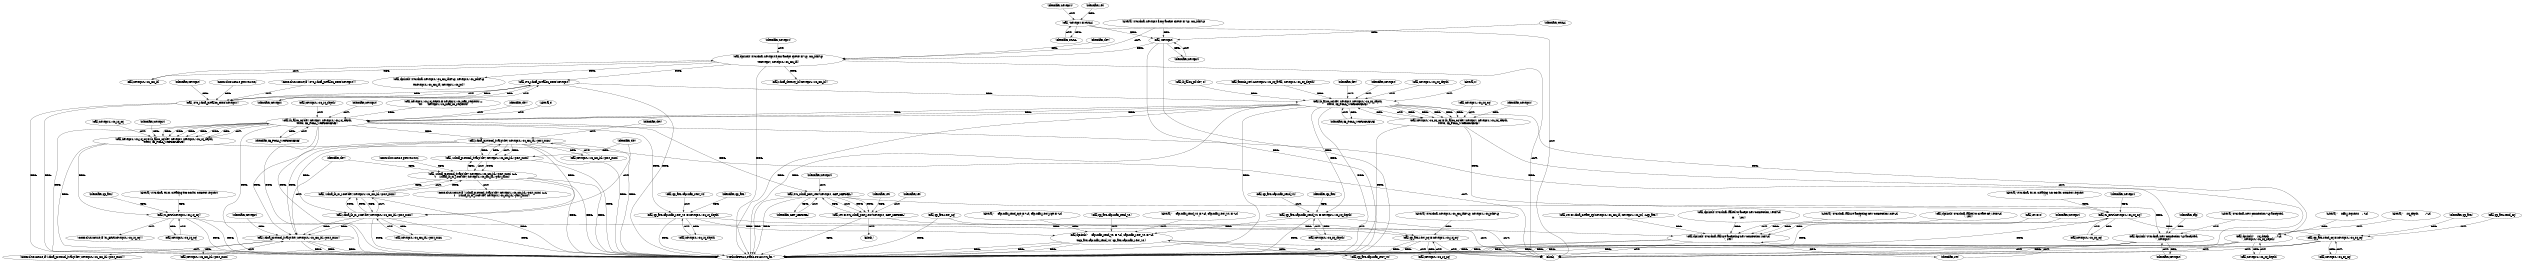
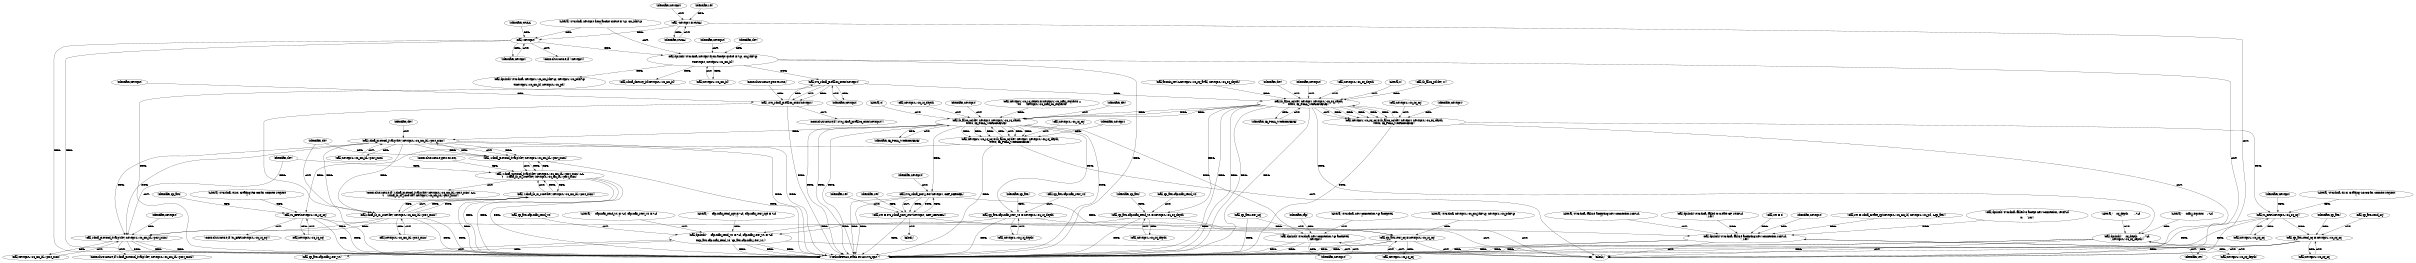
none -> (564, 60)
(266, 93) -> (816, 112)
(793, 215) -> none
(751, 257) -> (855, 257)
